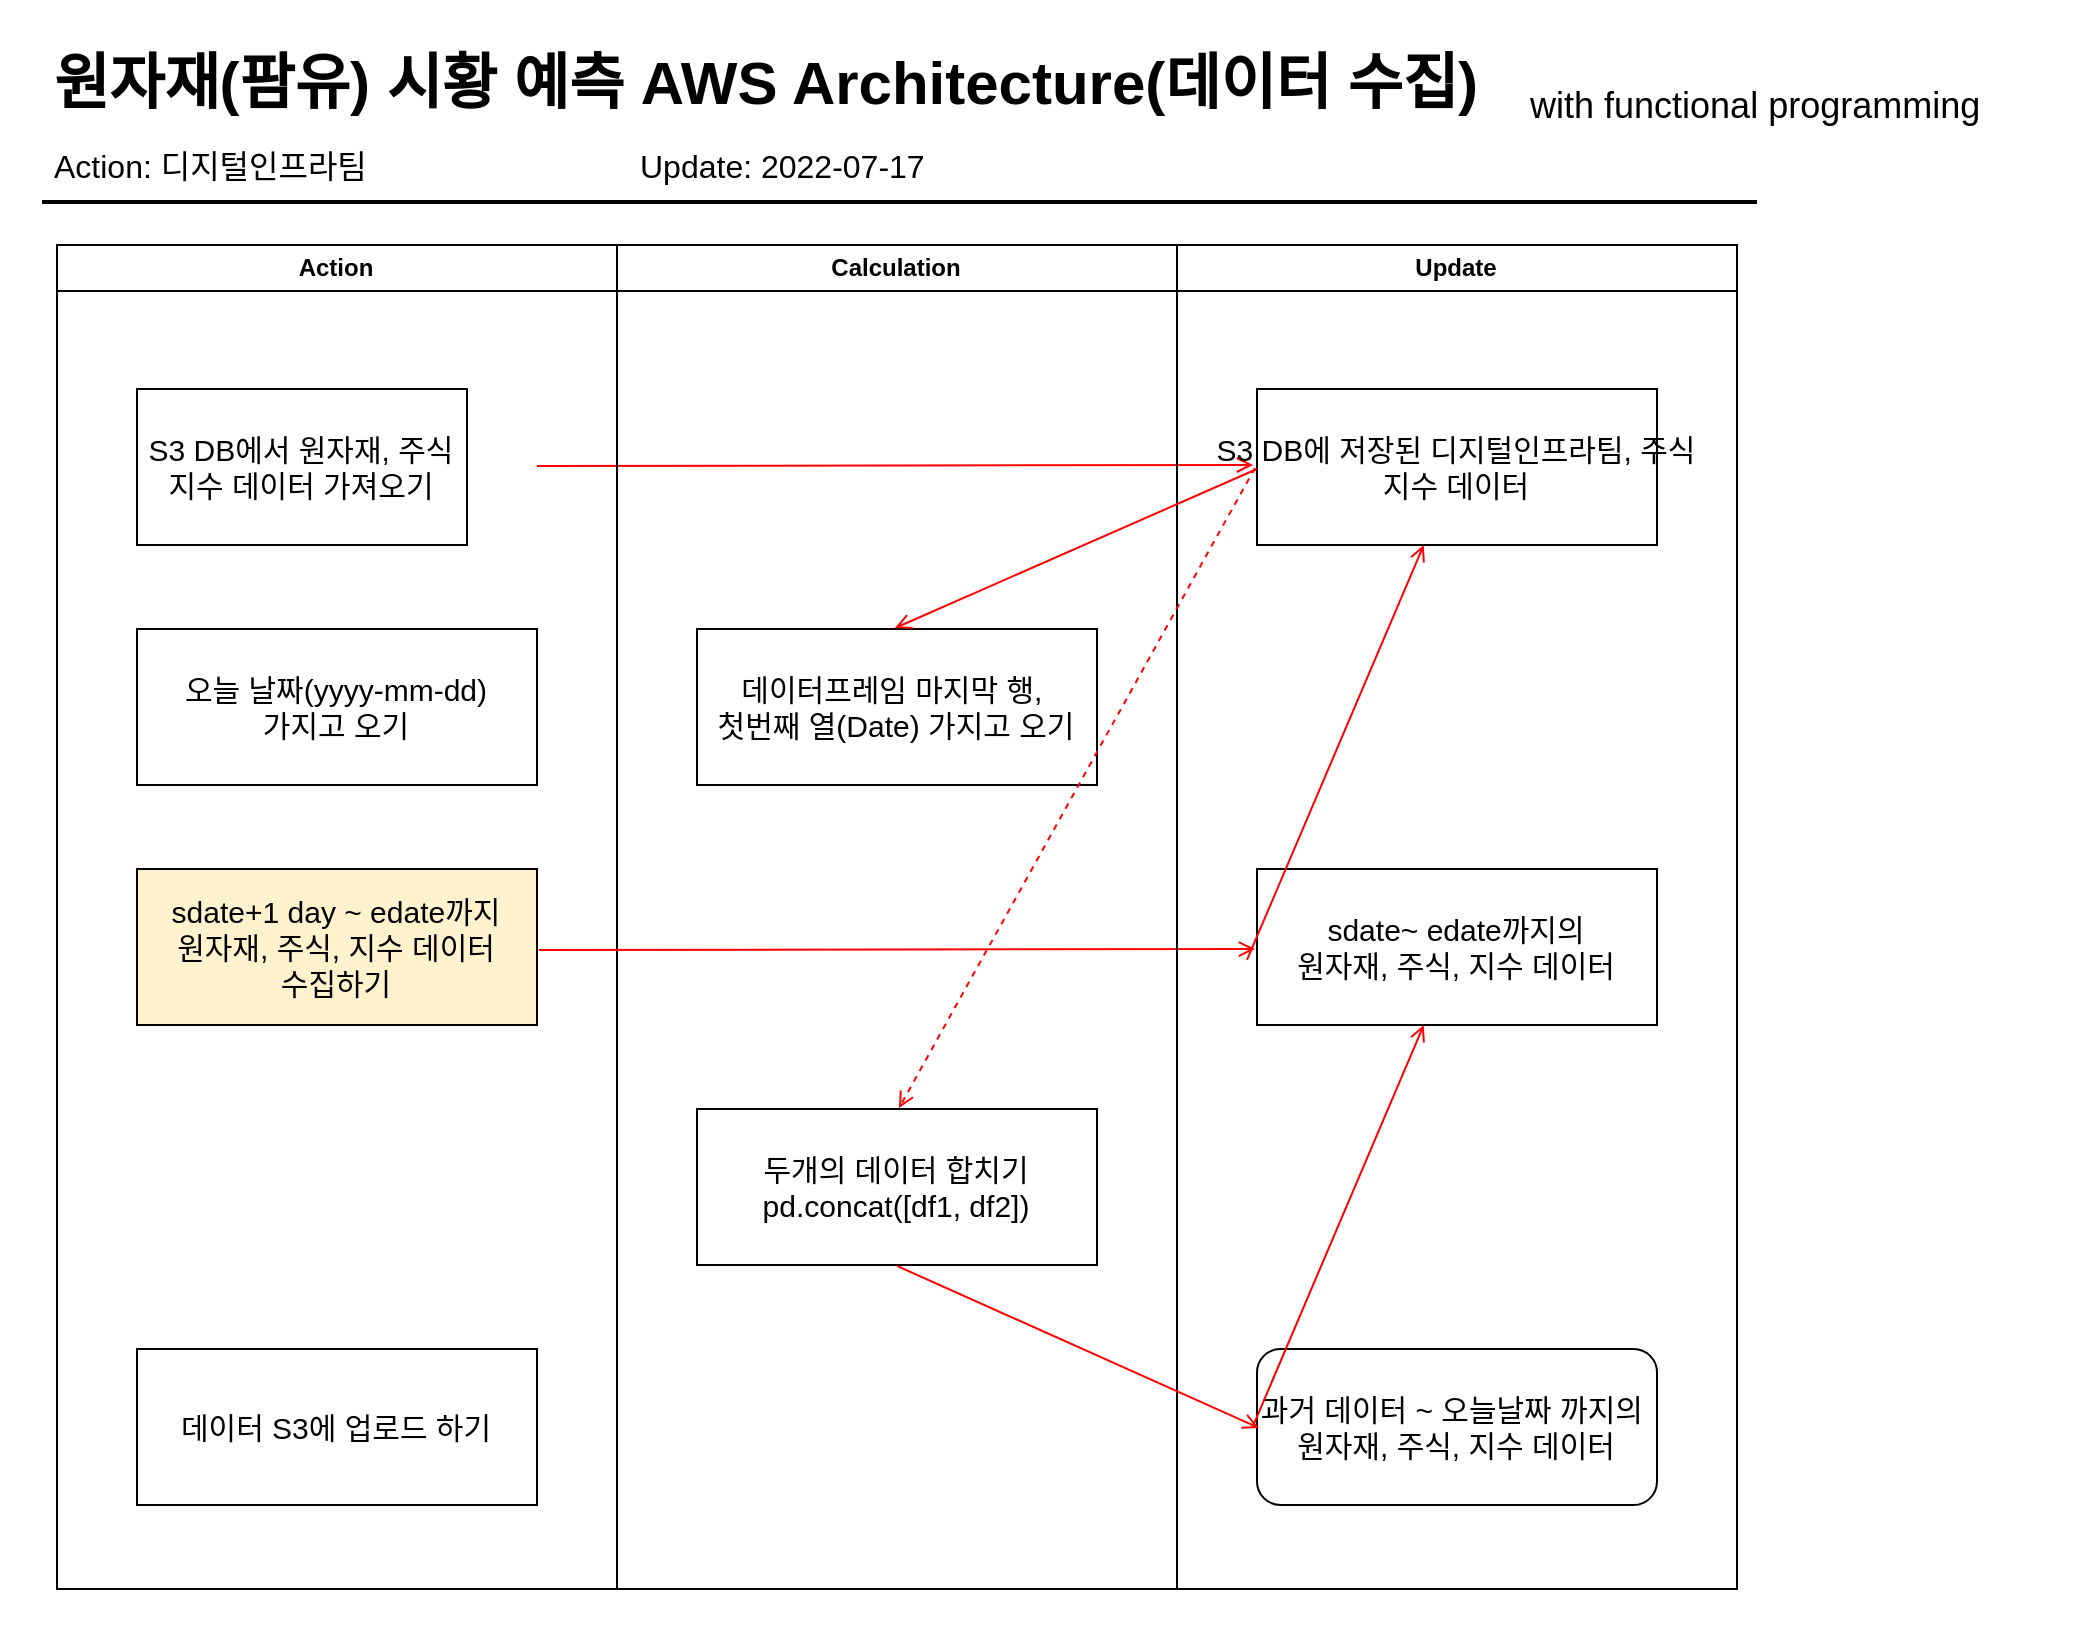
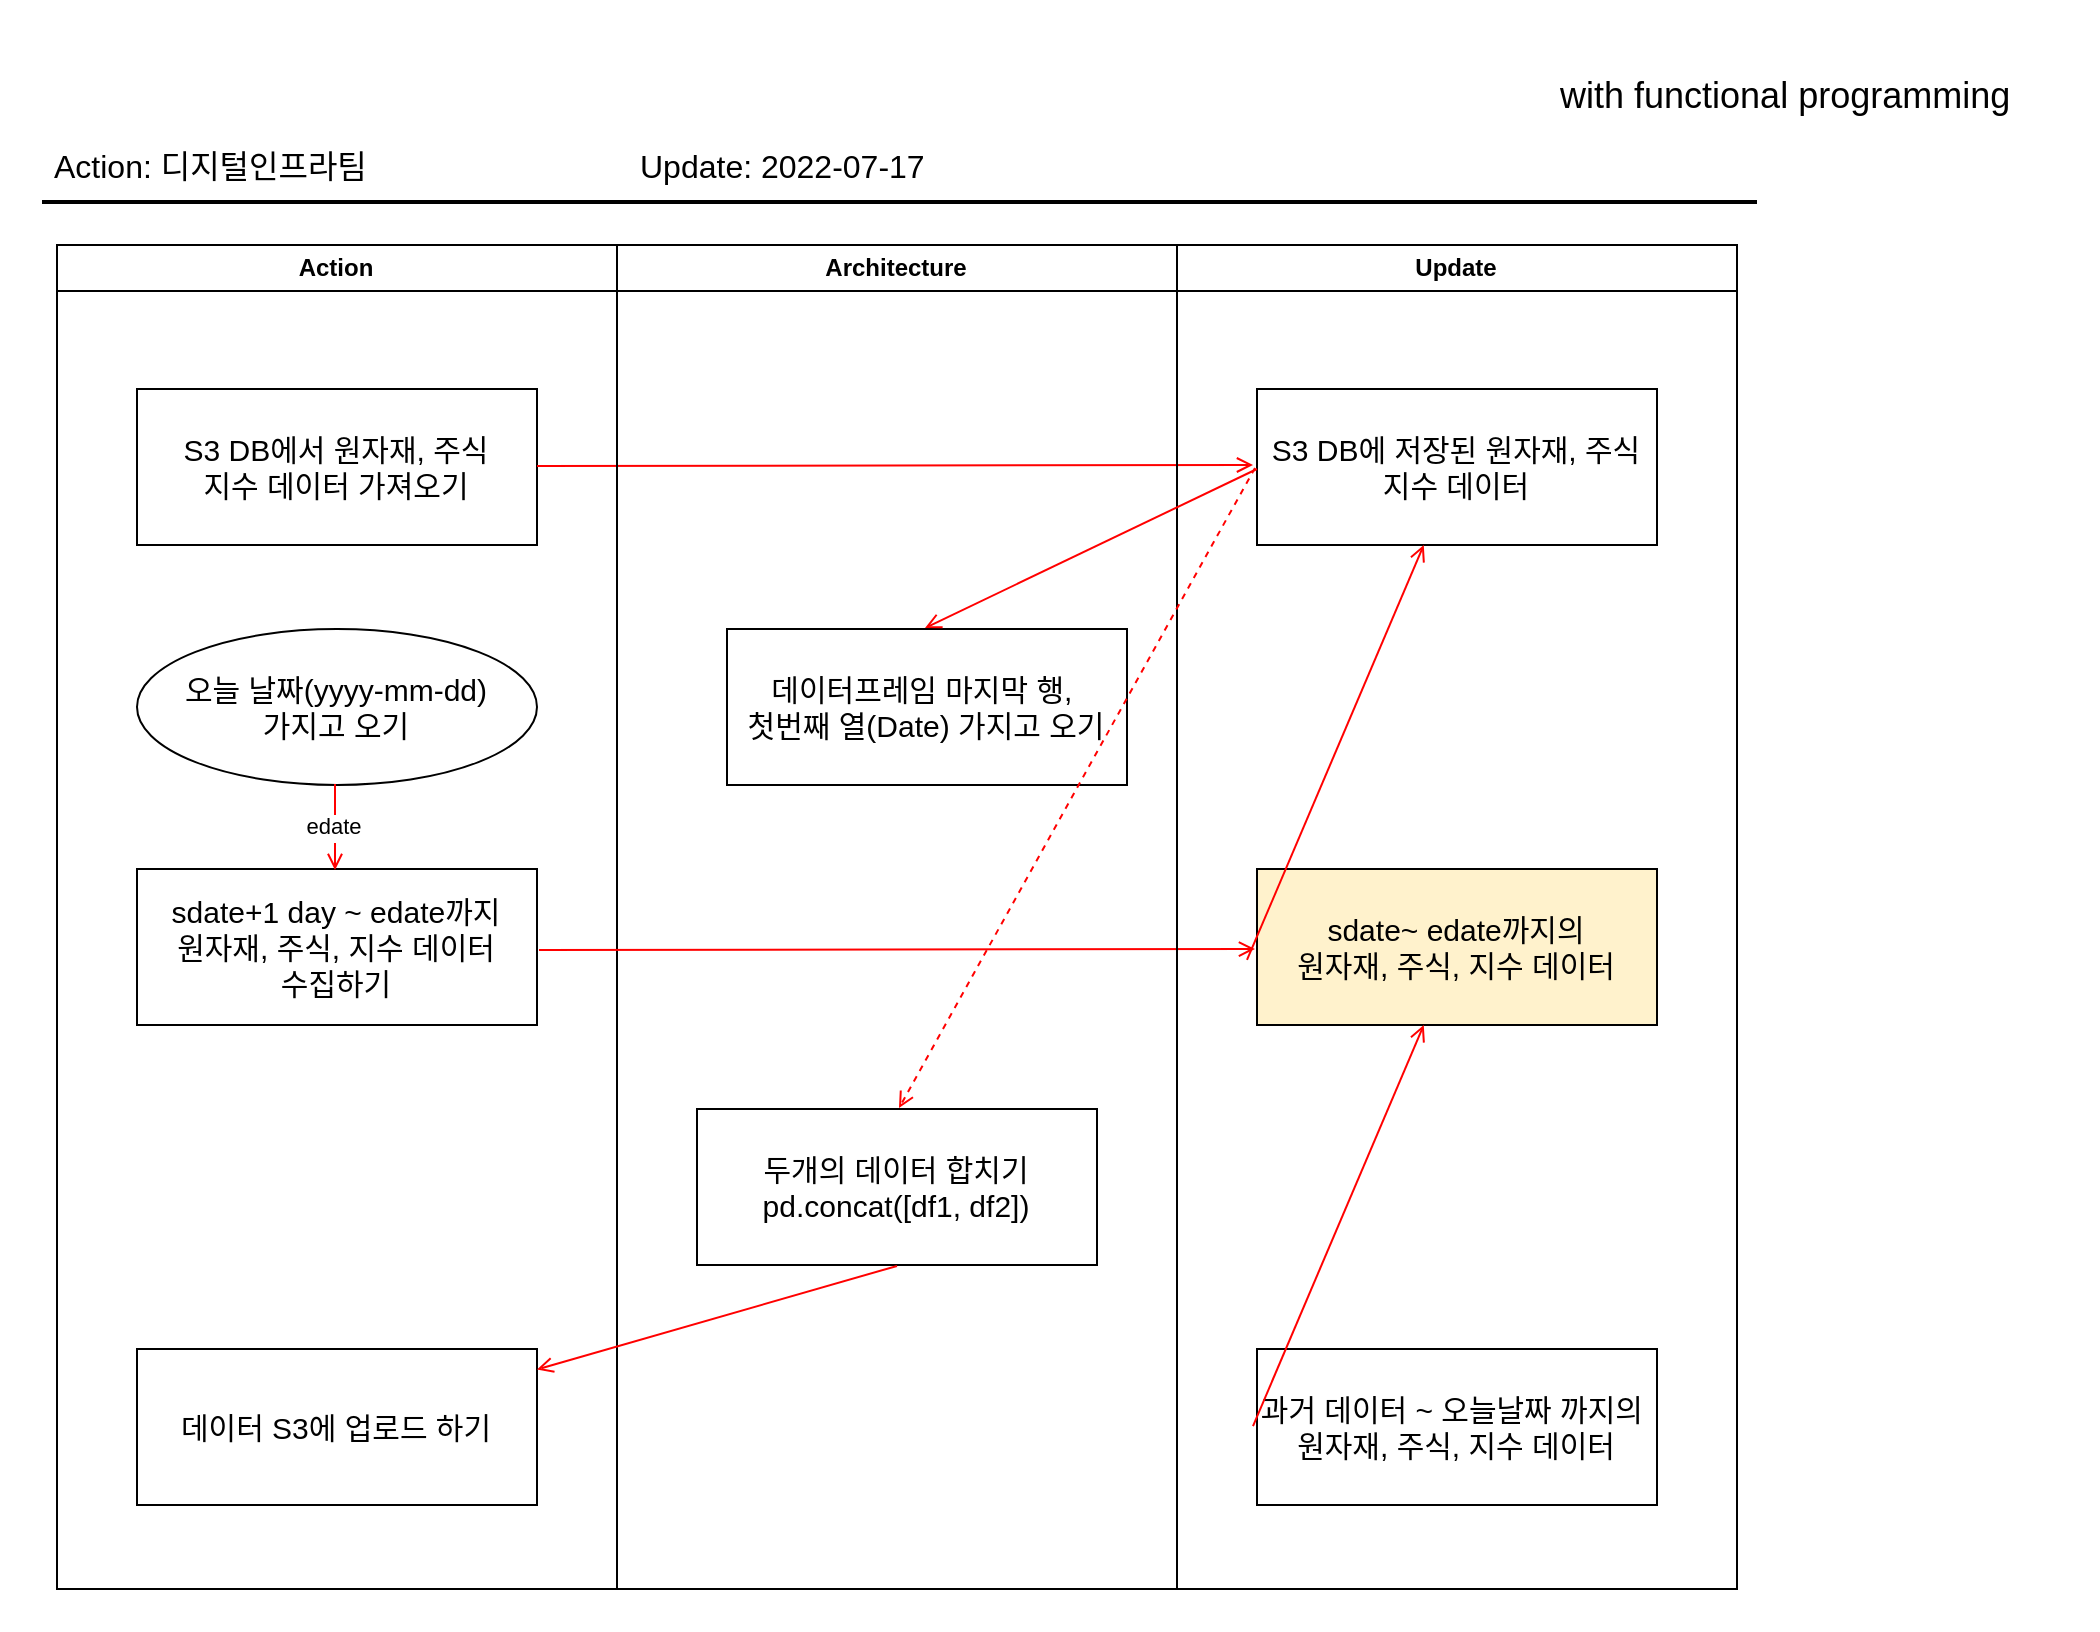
(760, 82) -> none
(1777, 102) -> (1807, 92)
(897, 269) -> (897, 269)
(1456, 451) -> (1456, 451)
(302, 467) -> (337, 467)
(337, 707) -> (337, 707)
(897, 707) -> (927, 707)
none -> (335, 824)
(337, 947) -> (337, 947)
(1457, 947) -> (1457, 947)
(1035, 1328) -> (760, 1305)
(1457, 1427) -> (1457, 1427)
